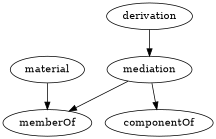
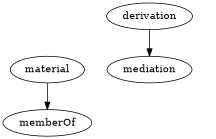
(102, 94) -> none
(159, 123) -> none
